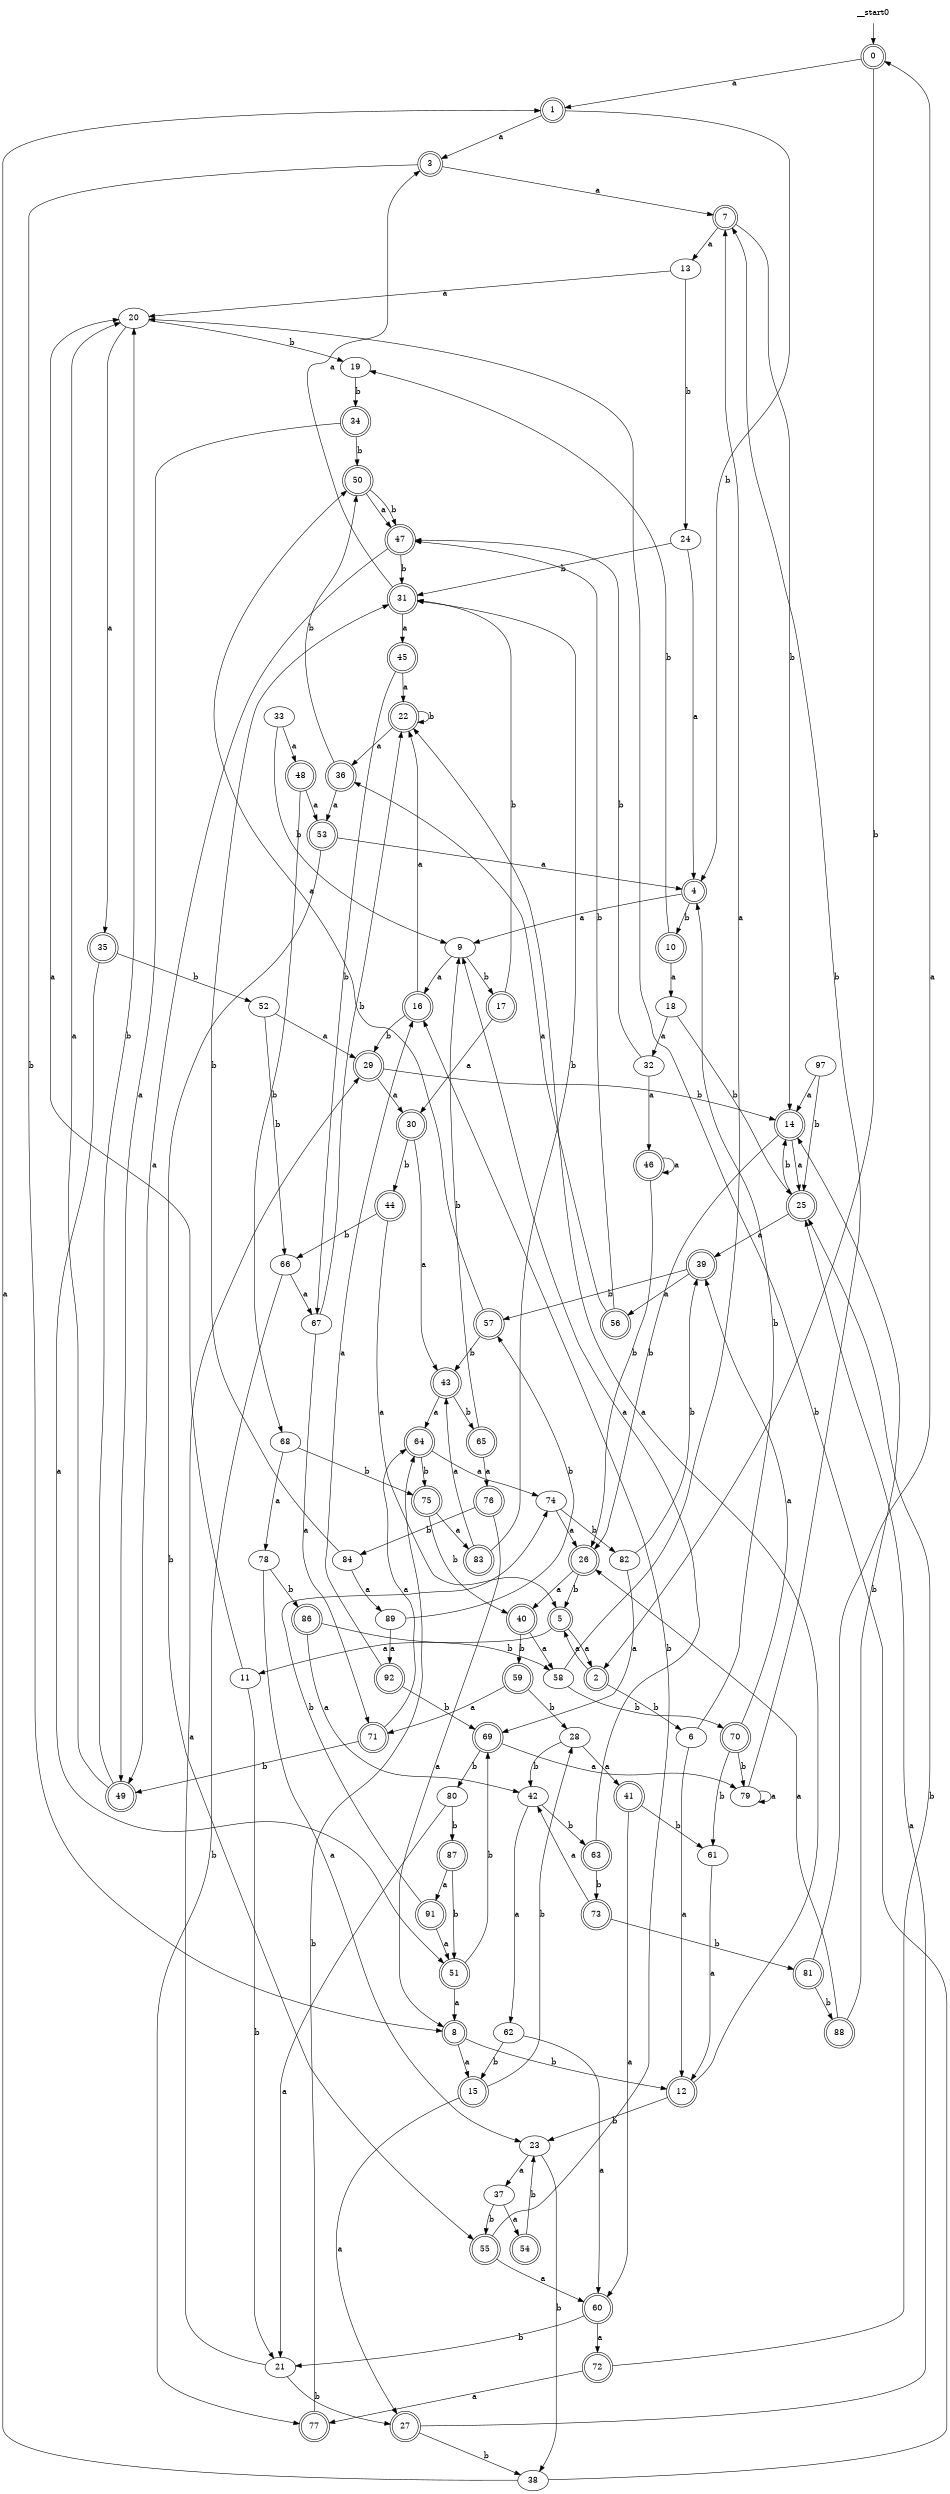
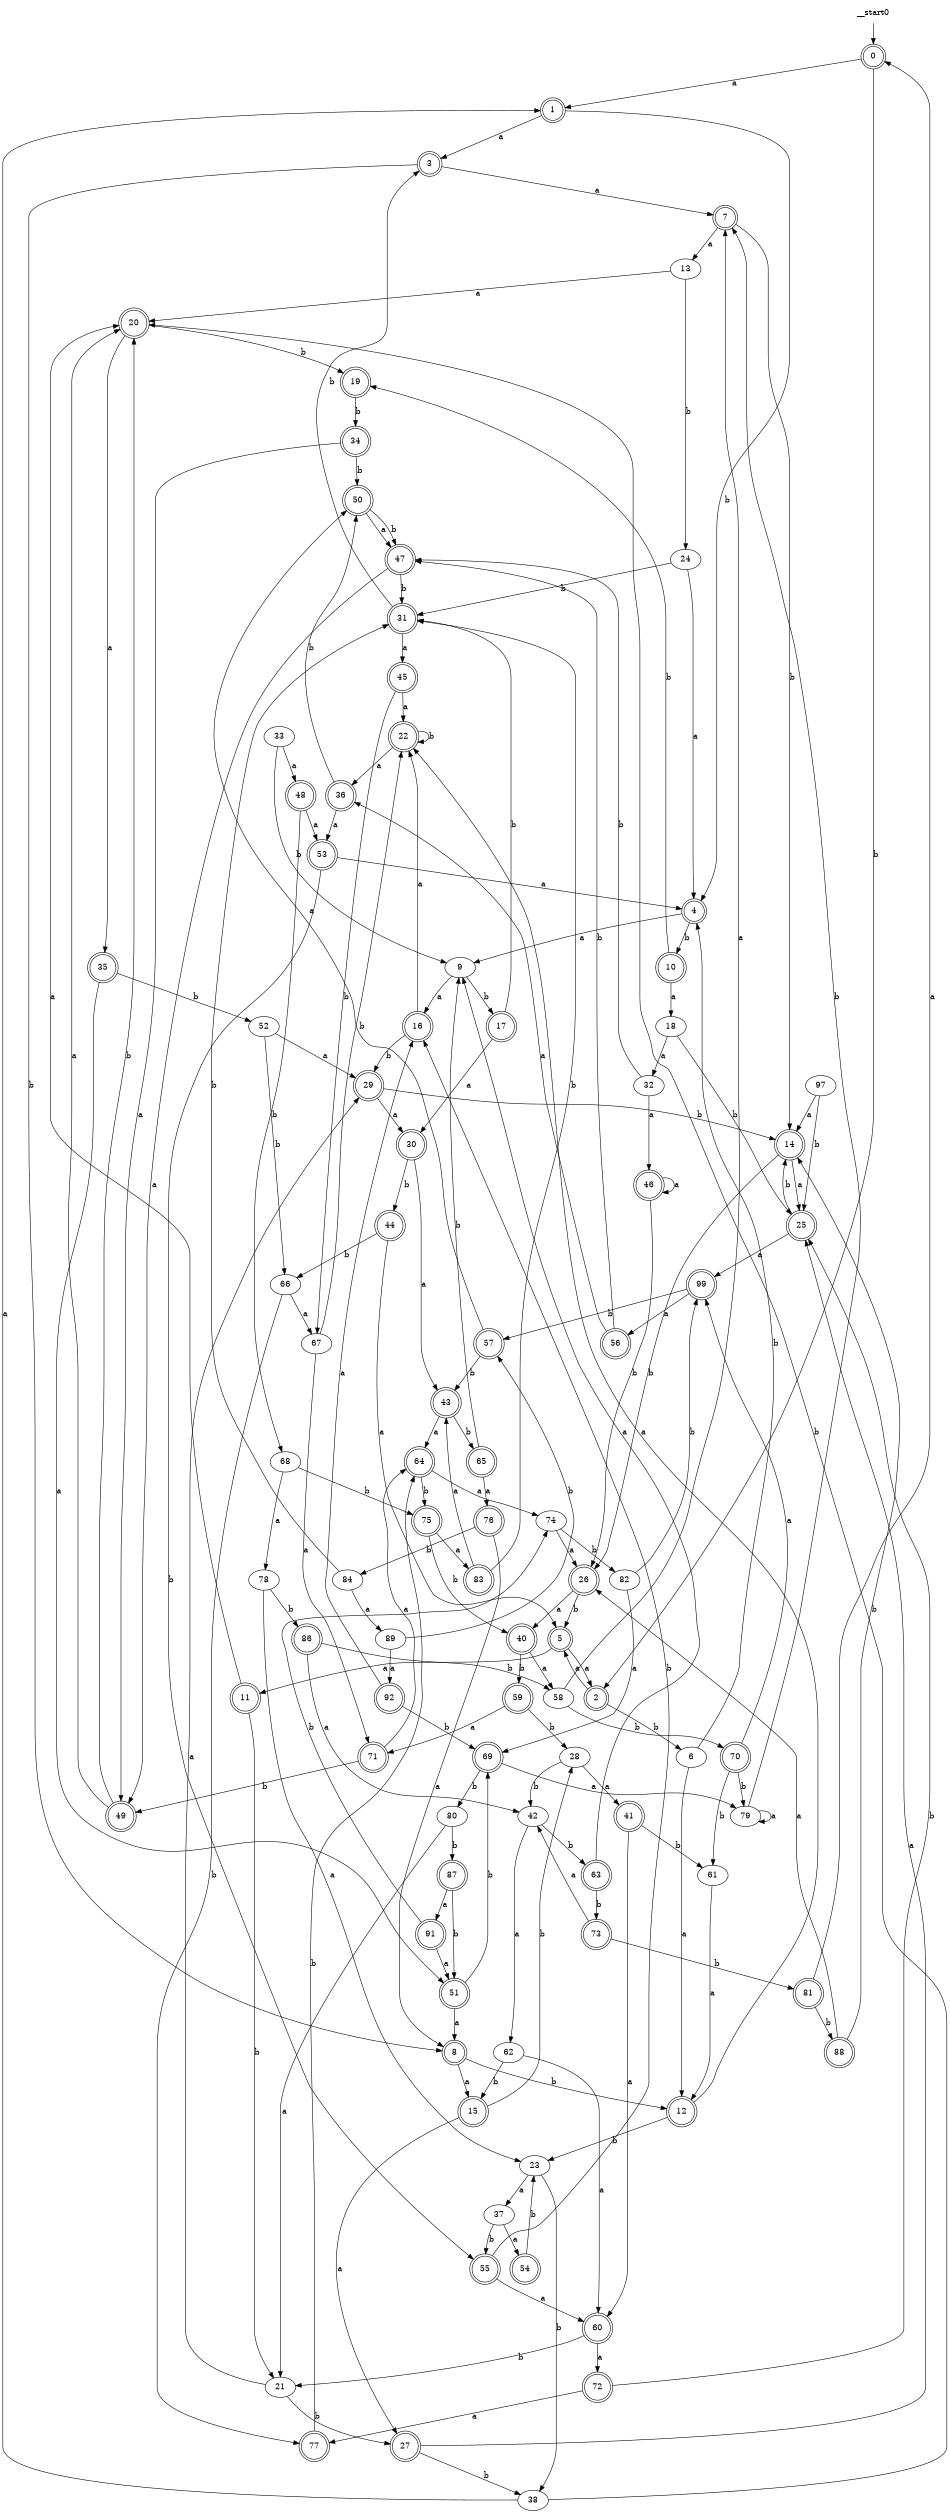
(134, 318) -> (134, 323)
(333, 367) -> (332, 382)
(356, 367) -> (356, 382)
(702, 1265) -> (702, 1285)
(245, 1678) -> (245, 1698)
